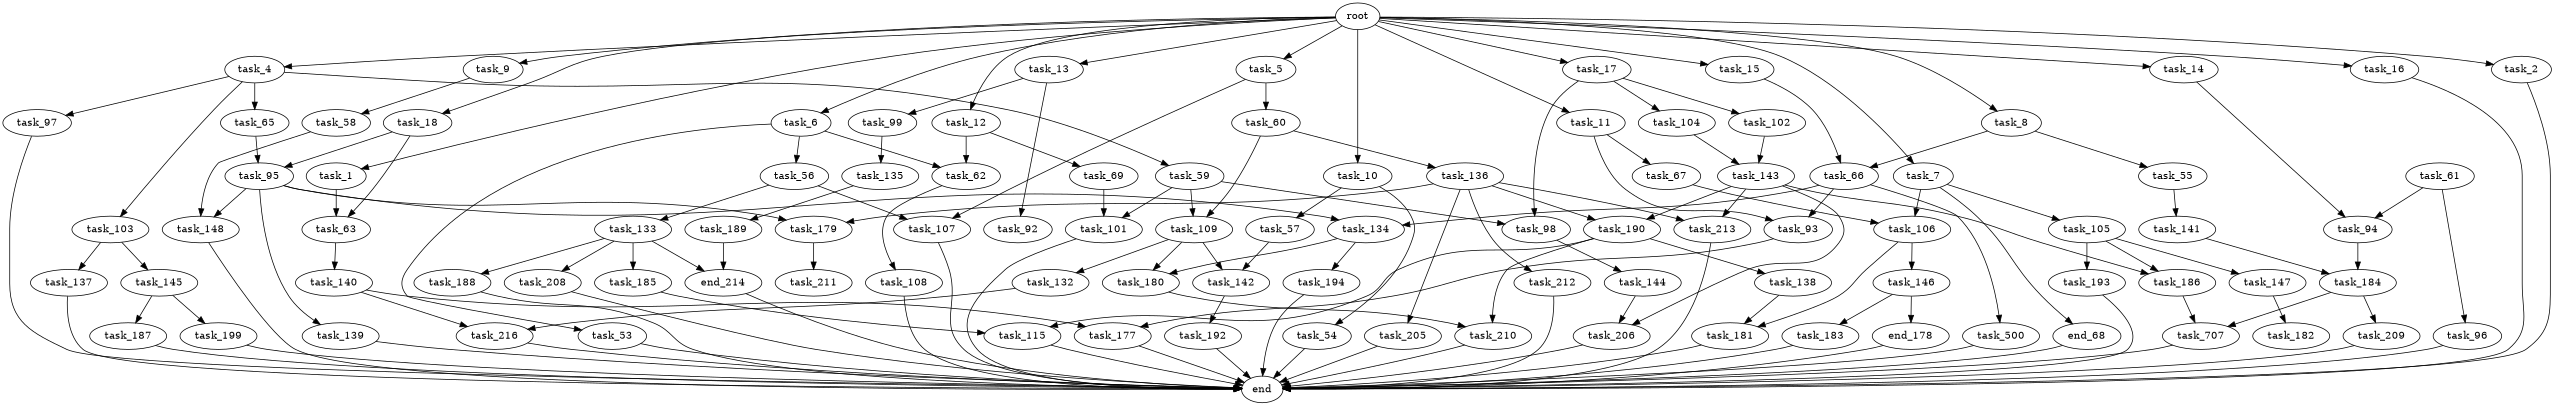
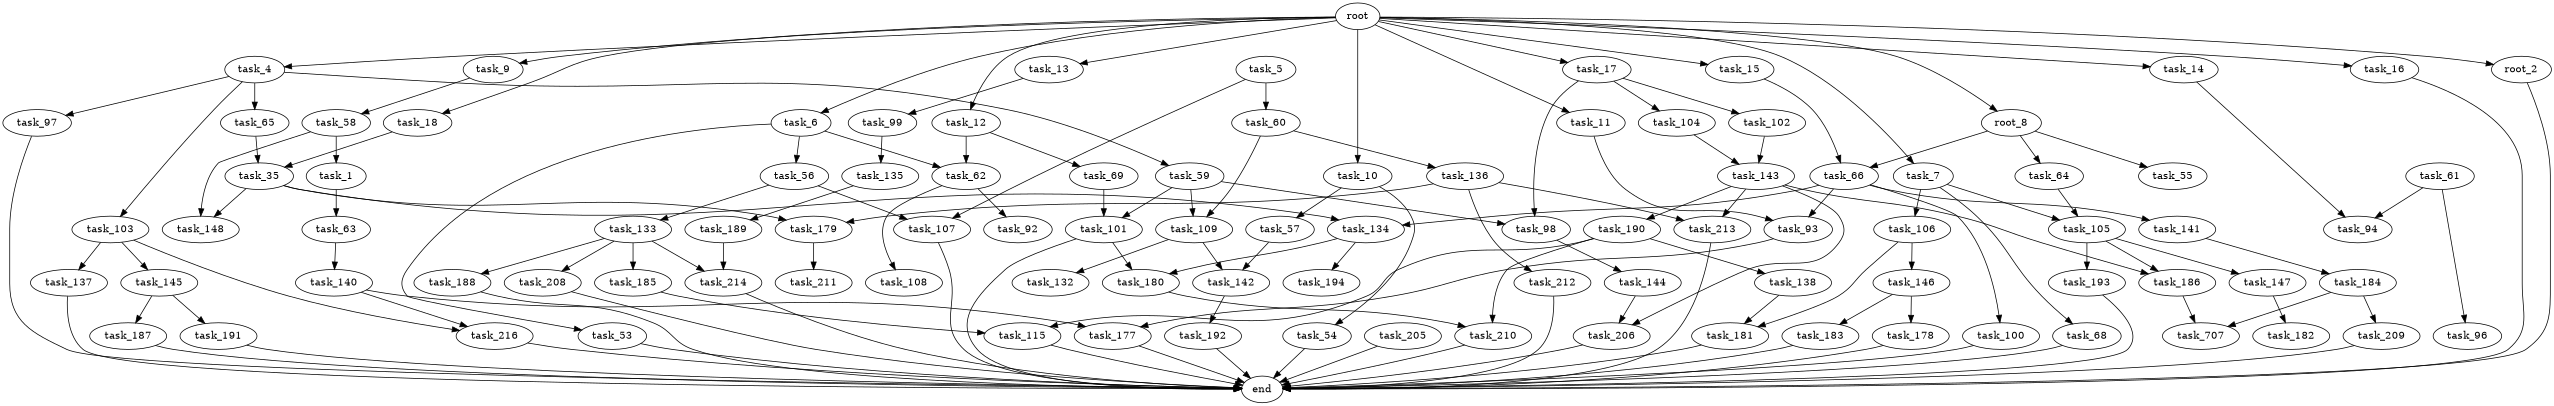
(1316, 40) -> none
(848, 63) -> (336, 145)
(2521, 70) -> (2521, 70)
(2011, 123) -> (2011, 123)
(1035, 143) -> (989, 200)
(384, 175) -> none
(259, 176) -> (259, 176)
(1666, 176) -> none
none -> (2049, 176)
(2175, 199) -> (1985, 202)
(1540, 202) -> none
(1437, 250) -> none
(2358, 253) -> none
(1170, 254) -> (1119, 252)
(723, 283) -> (723, 283)
(727, 310) -> (290, 296)
(1274, 326) -> none
(218, 336) -> (218, 336)
(341, 336) -> none
(1911, 336) -> (1911, 336)
(2001, 336) -> (2001, 336)
(2087, 336) -> (2087, 336)
(1909, 369) -> none
(2098, 375) -> none
(1048, 382) -> none
(694, 384) -> none
